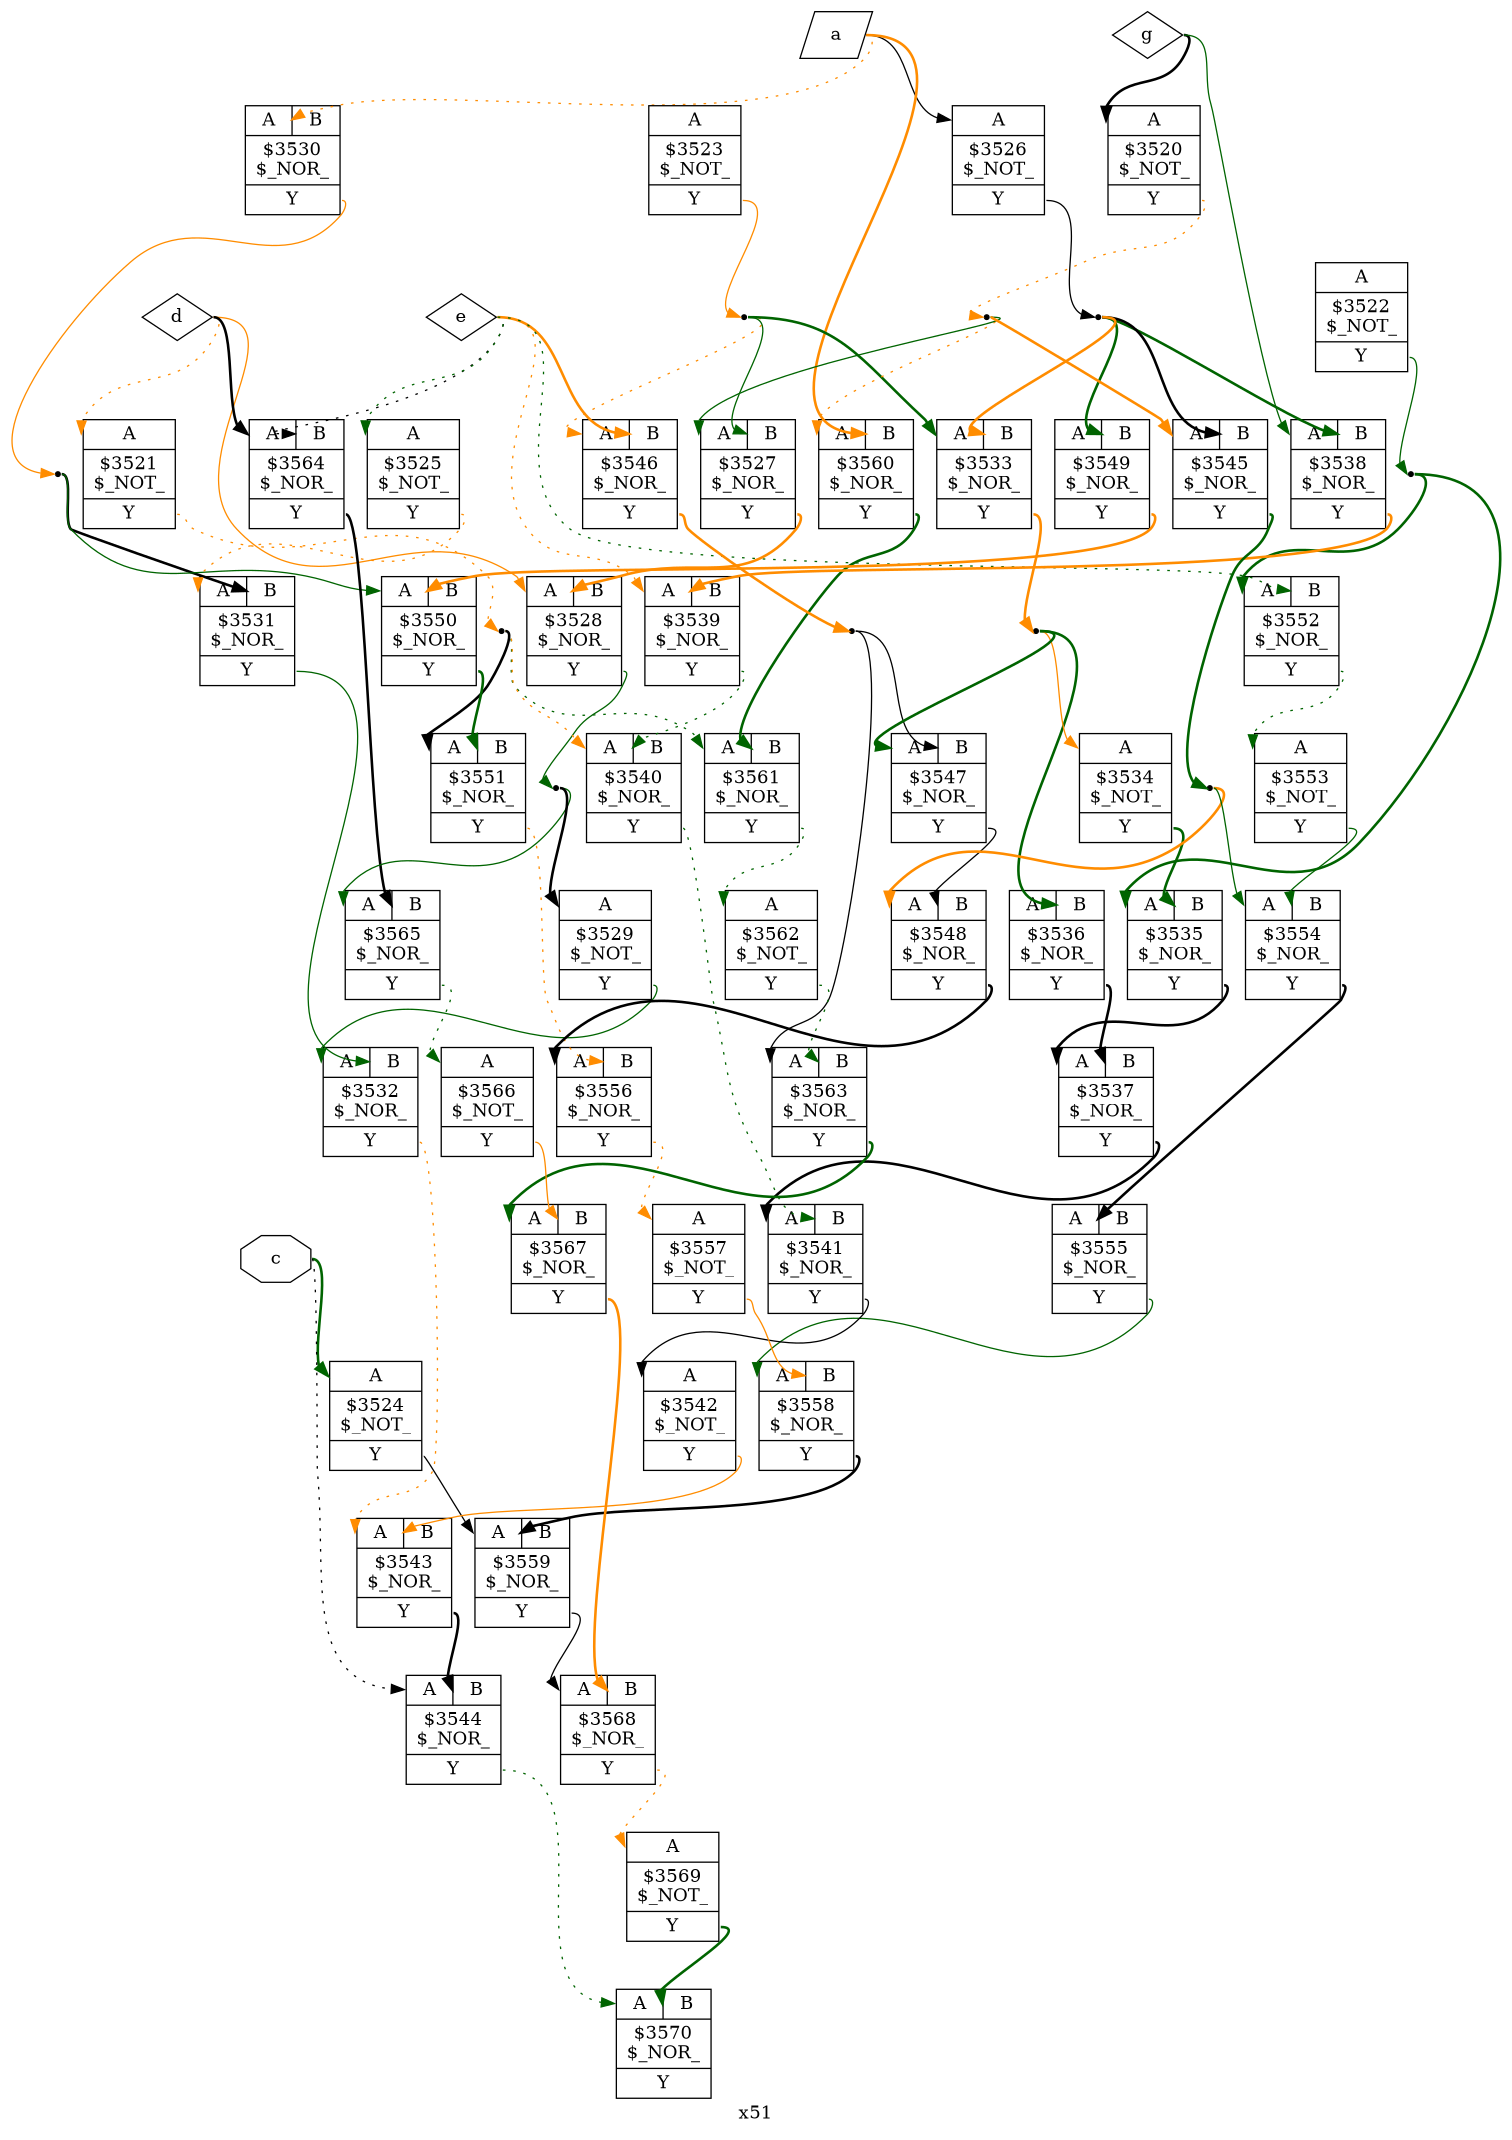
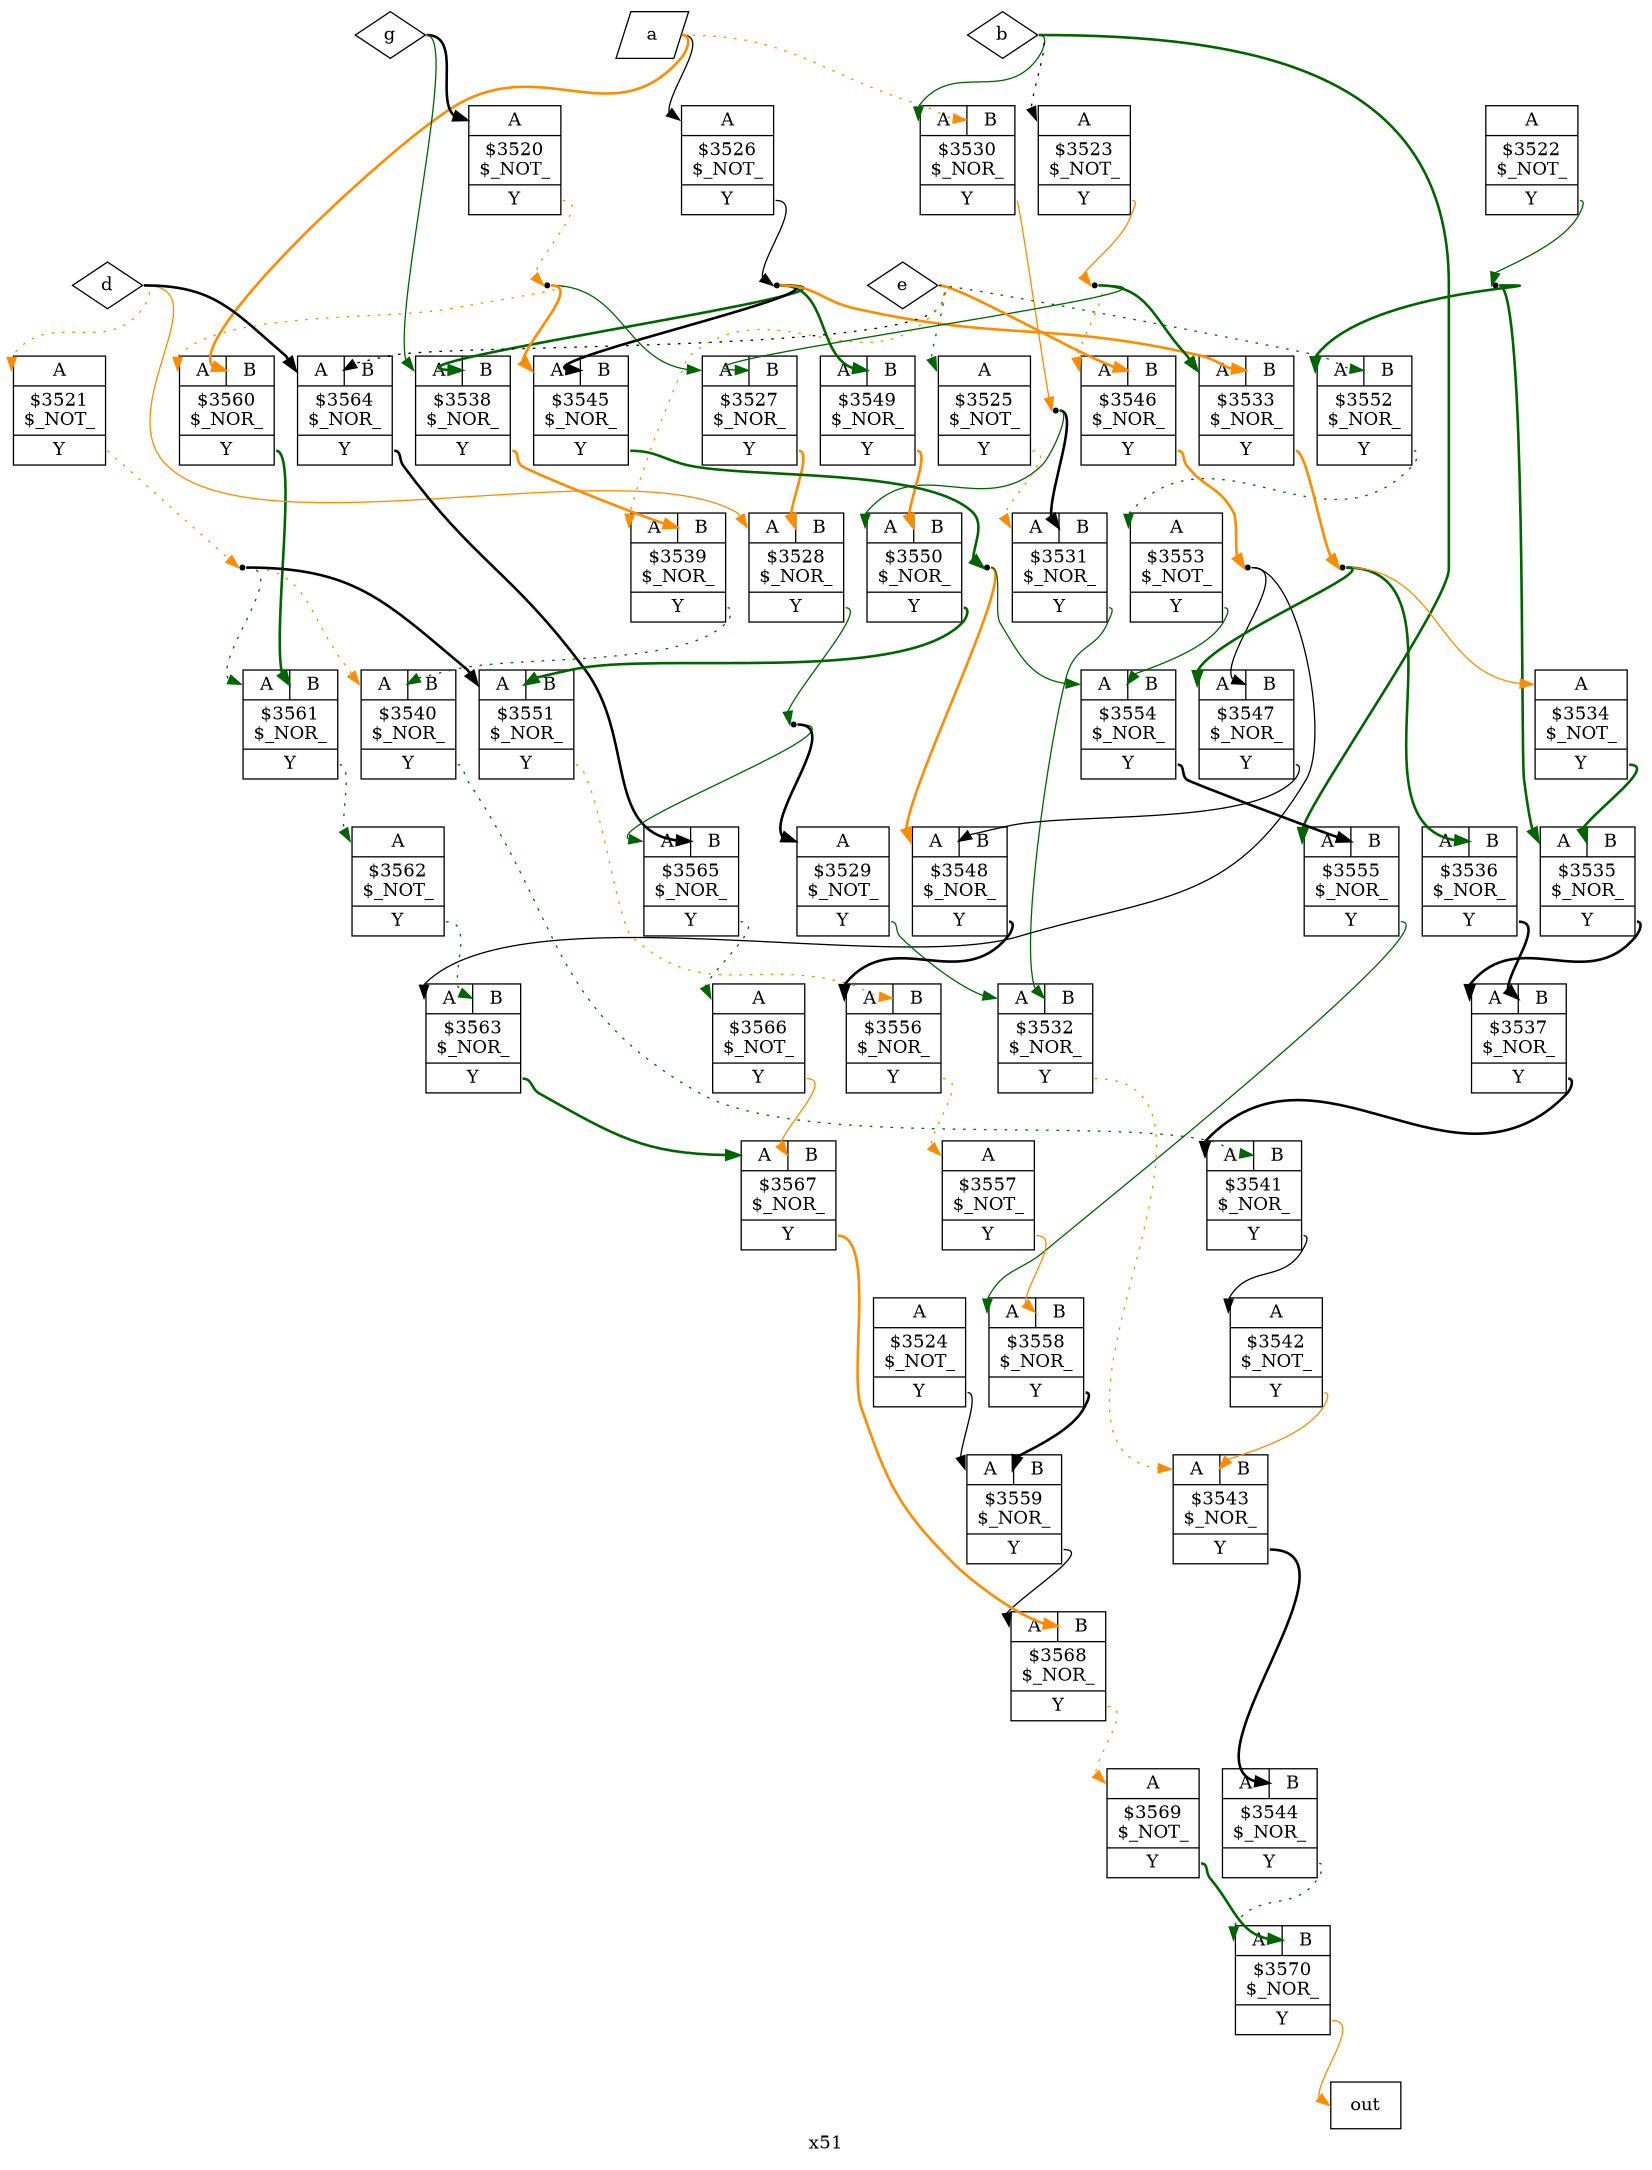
none -> (1003, 35)
(276, 1259) -> none
none -> (1366, 2105)
